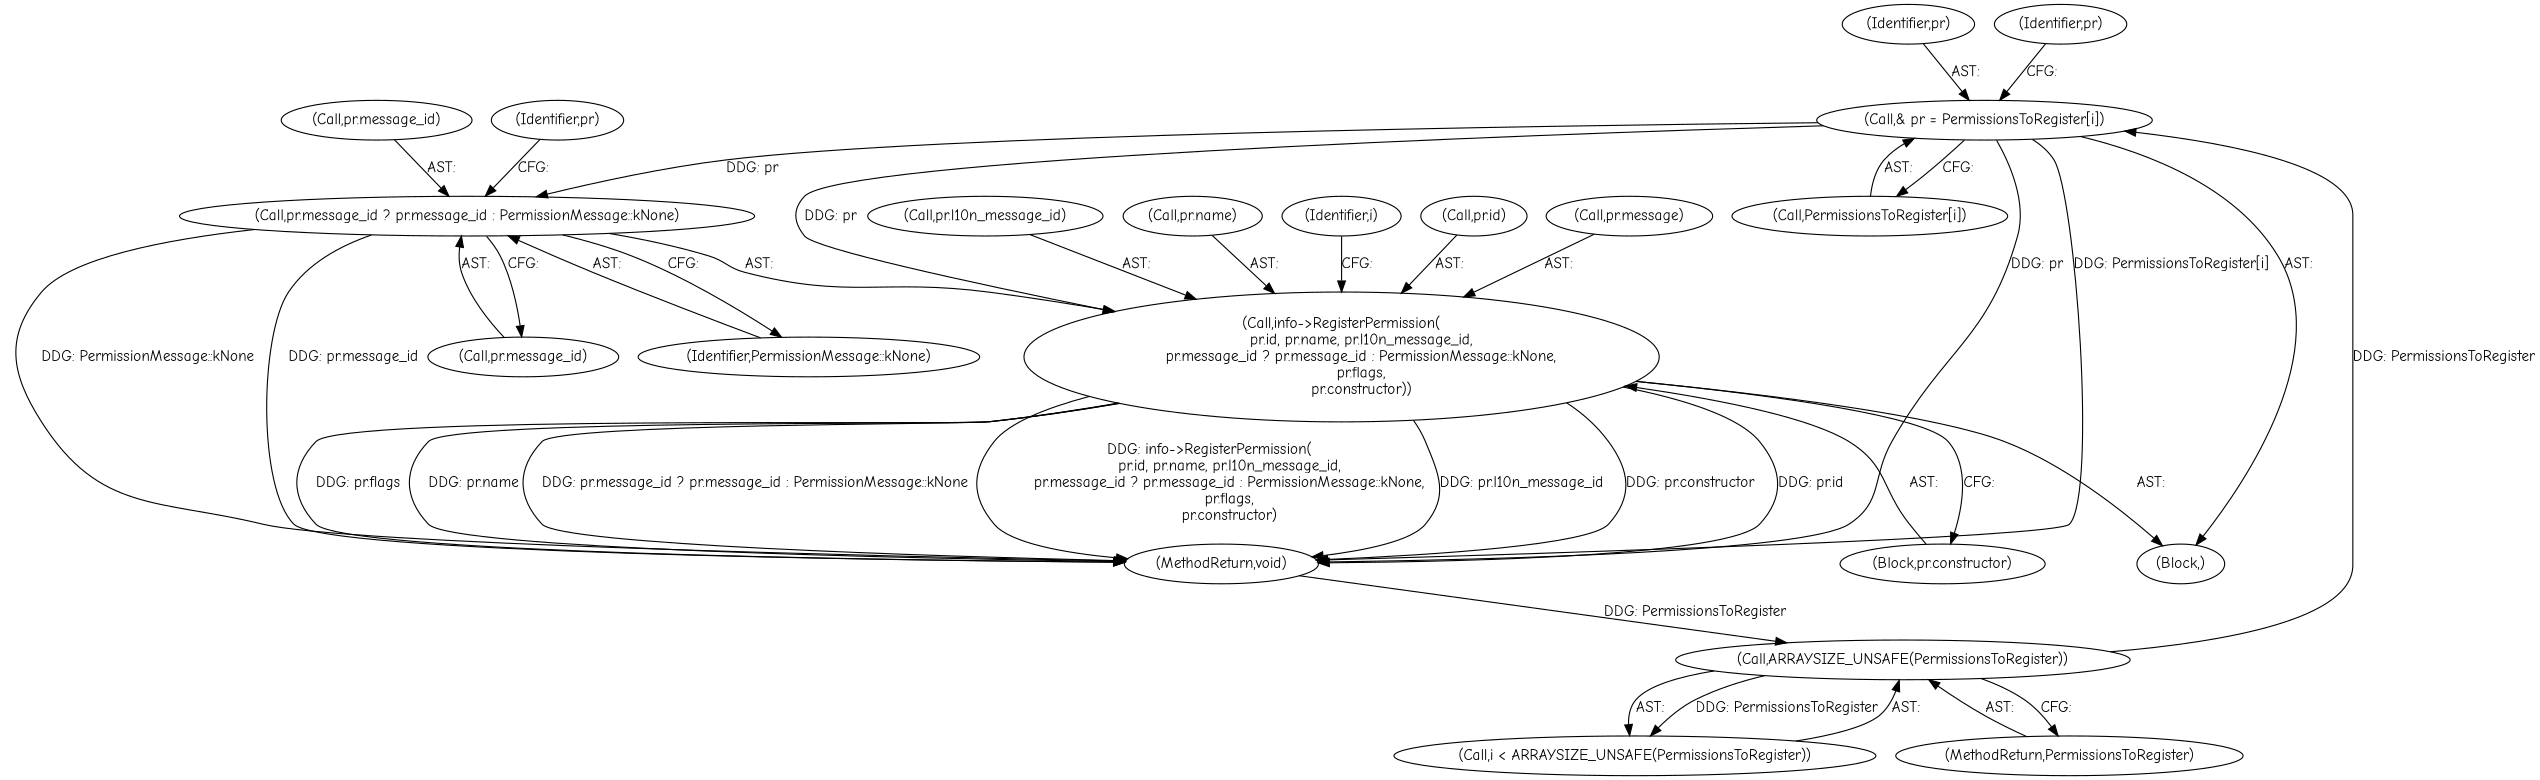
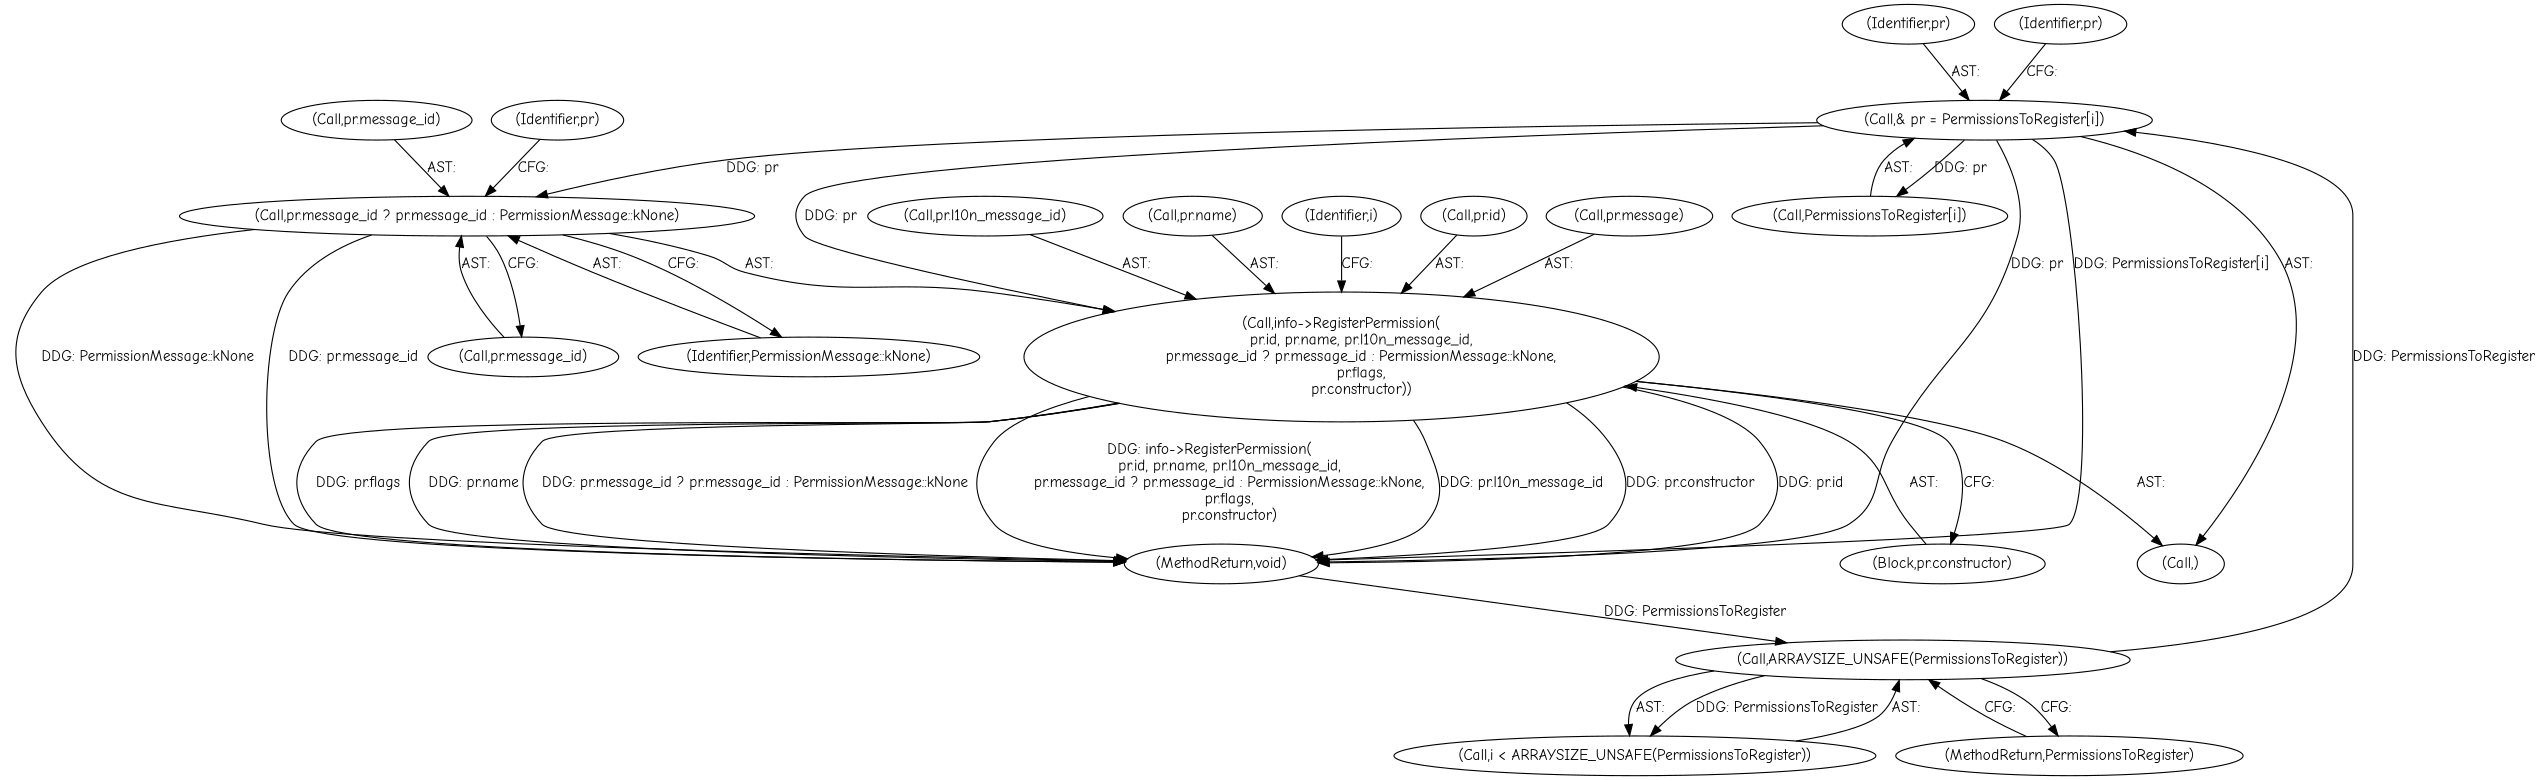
(1961, 168) -> (1961, 168)
(2181, 564) -> (2181, 564)
(2003, 708) -> (2003, 708)
